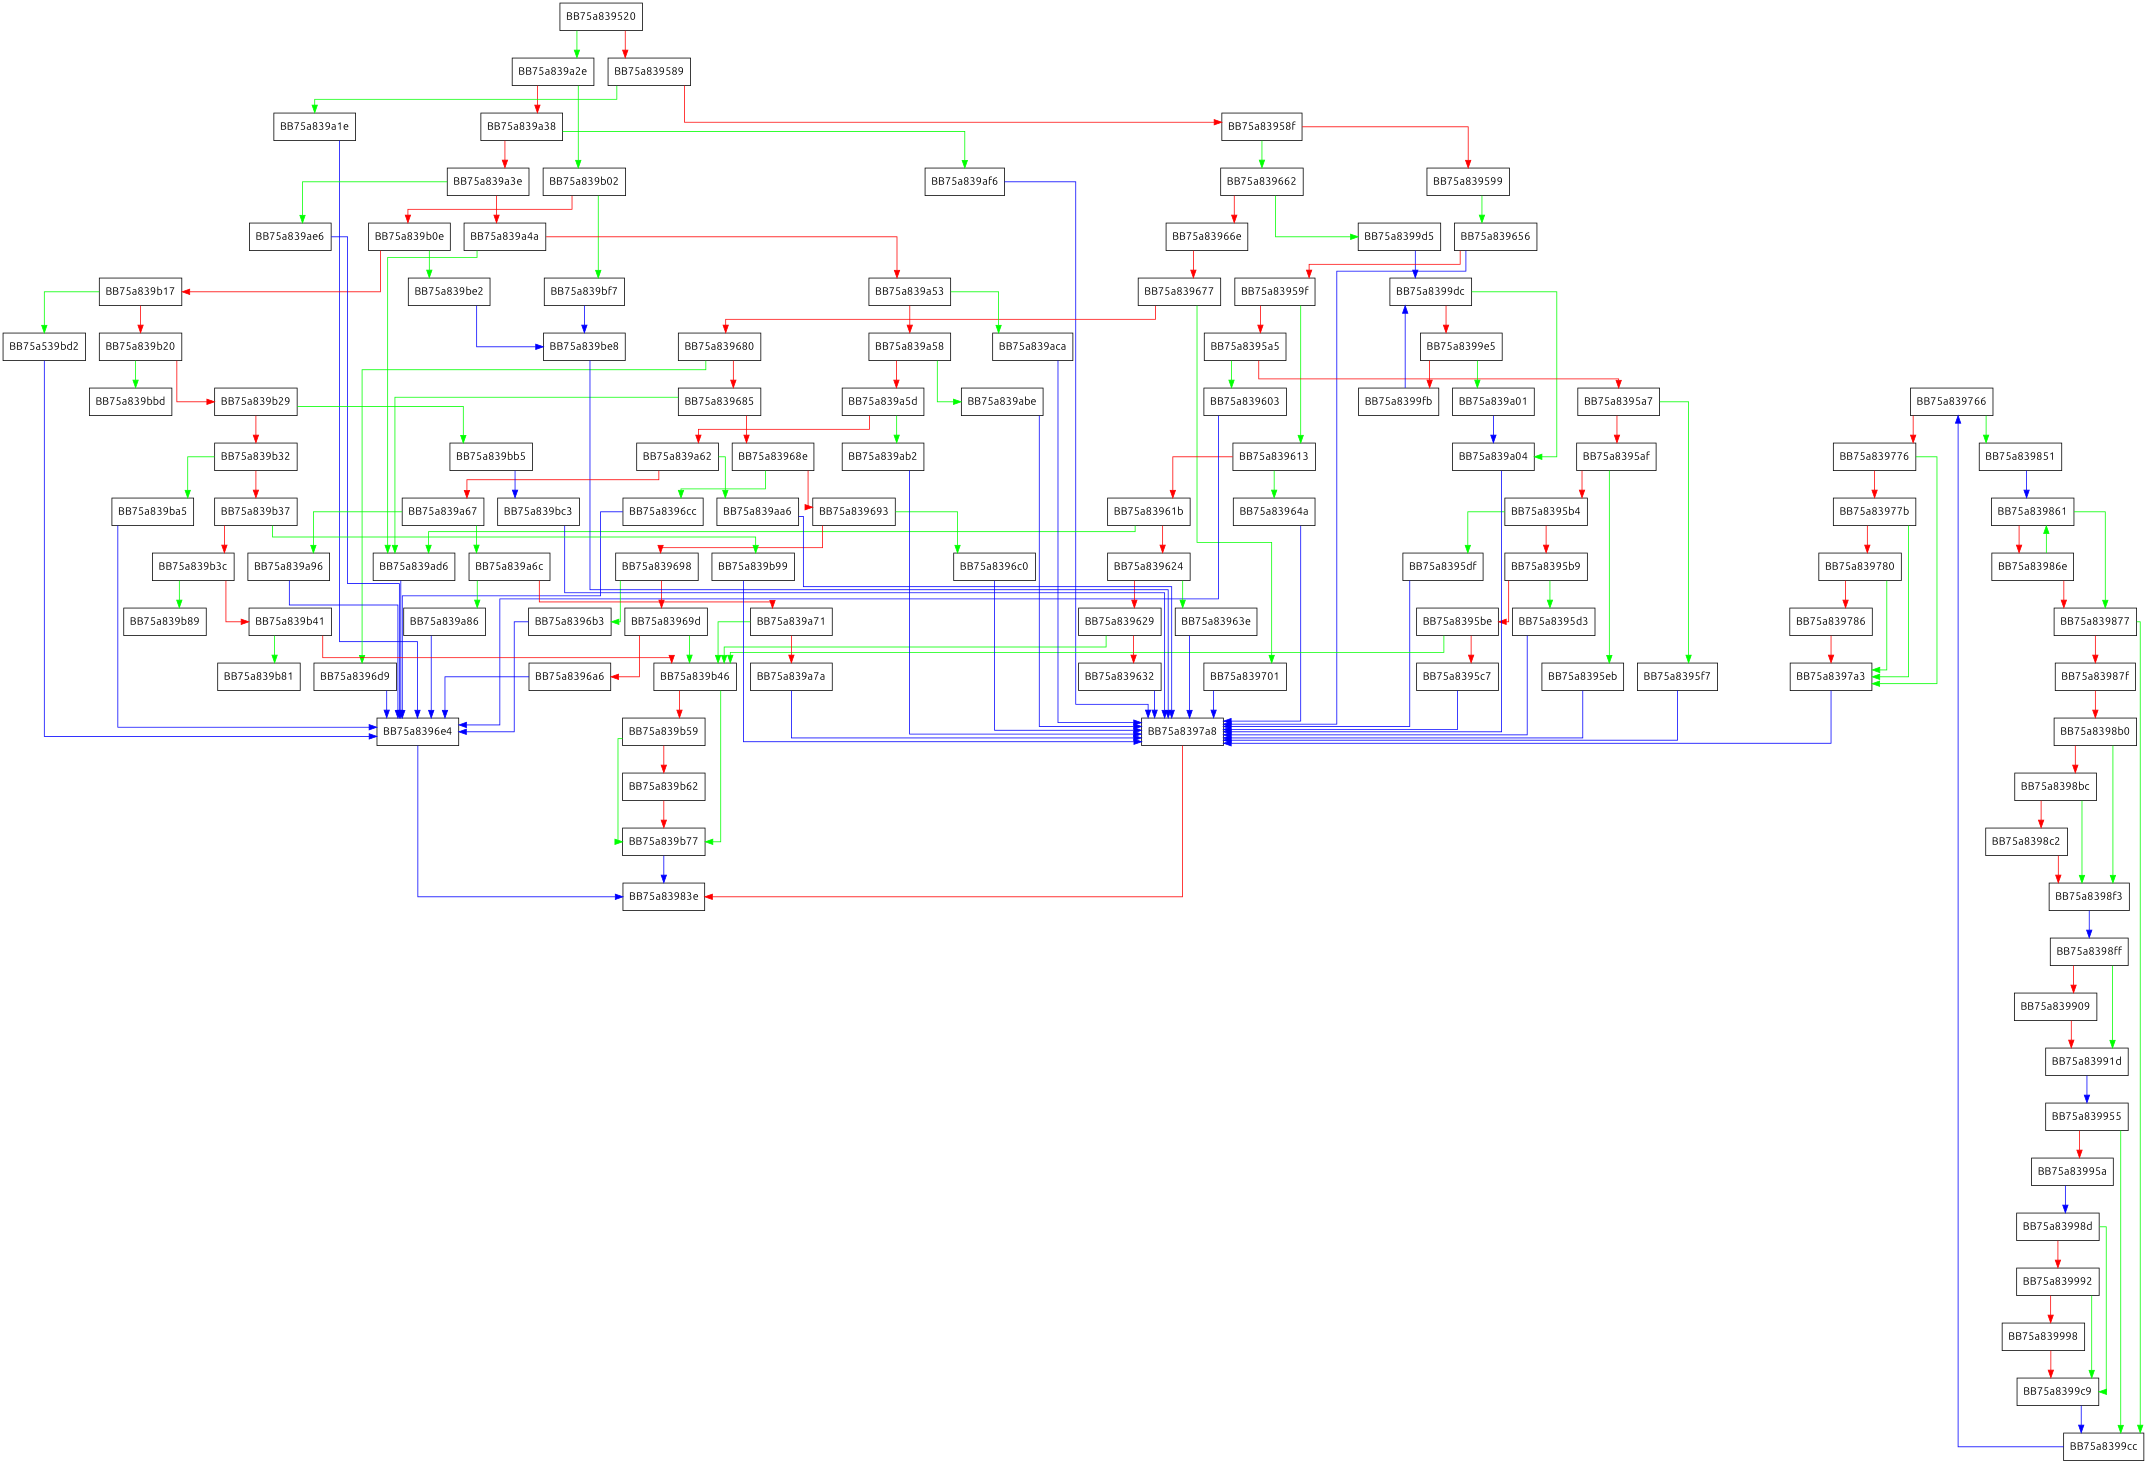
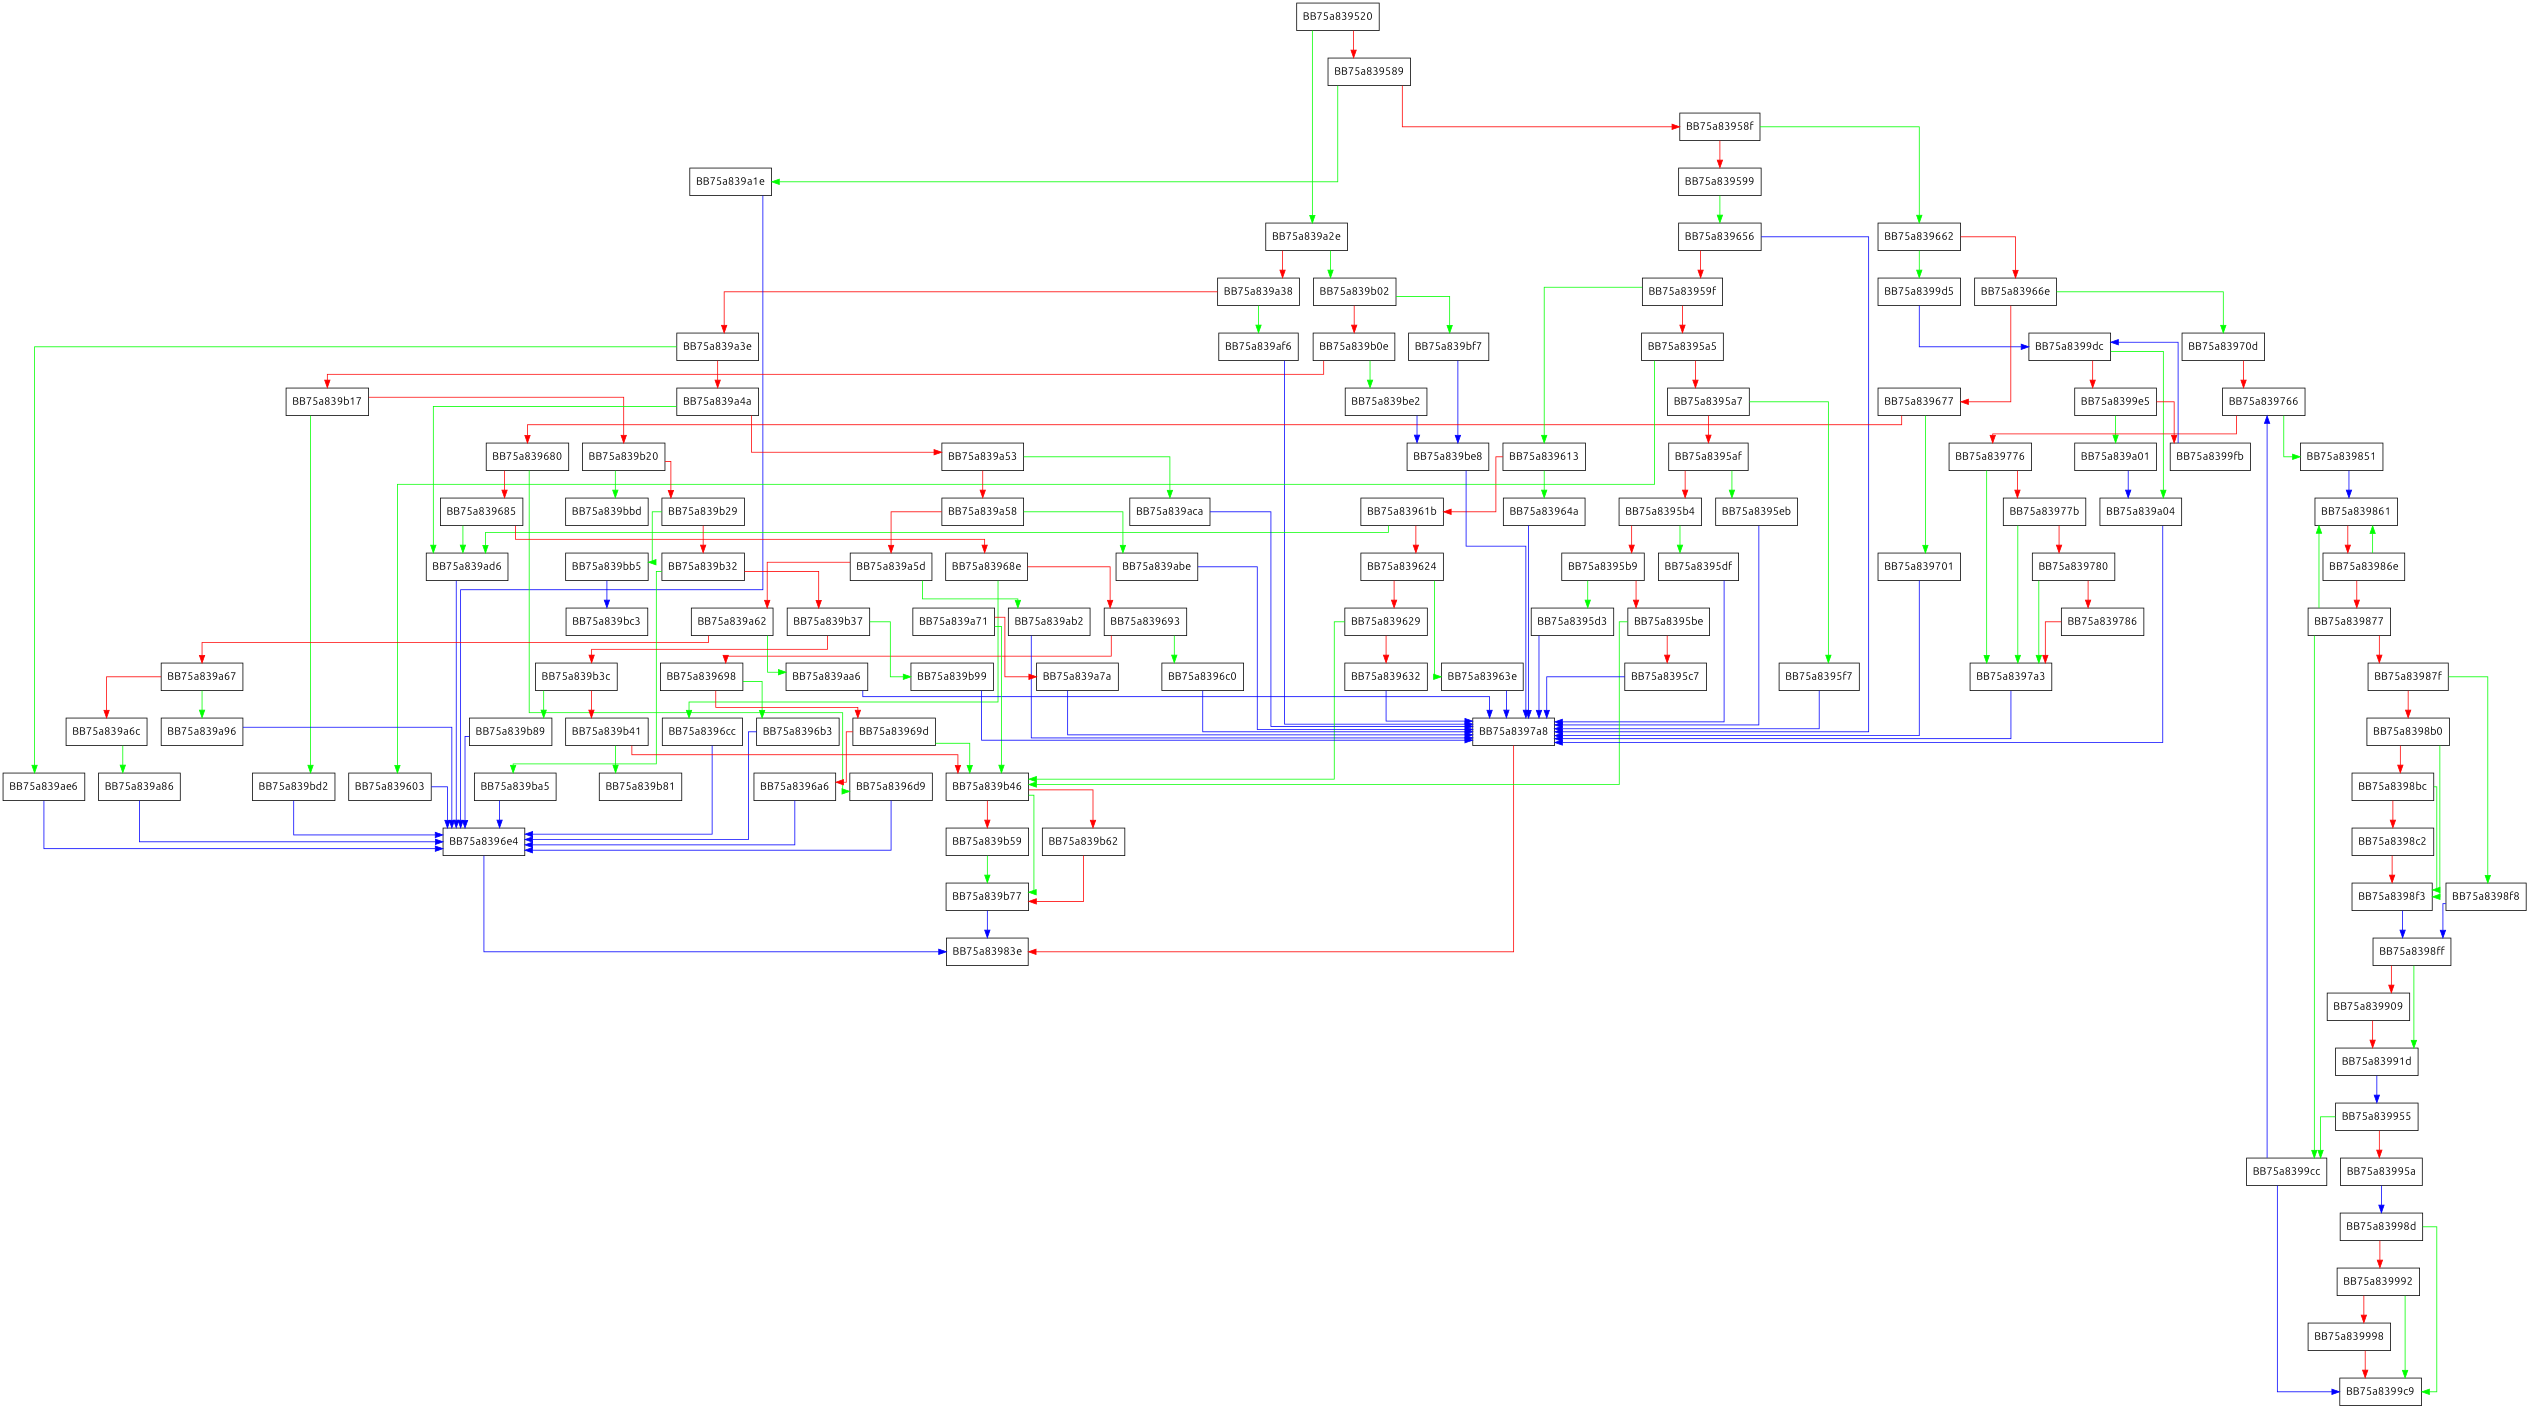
(44, 347) -> (294, 787)
none -> (2223, 347)
(476, 535) -> (117, 677)
(2105, 540) -> (2319, 571)
(890, 593) -> none
(646, 602) -> none
(664, 755) -> (1076, 790)
none -> (465, 776)
none -> (2486, 897)
(2081, 1415) -> (2277, 1316)
